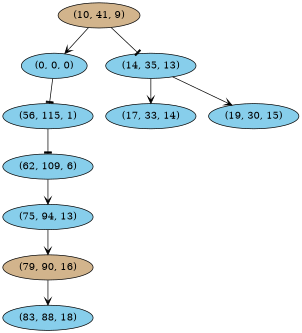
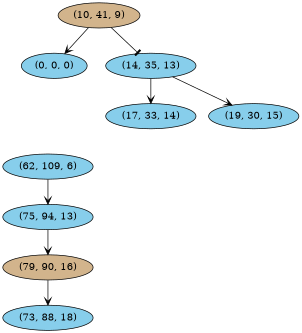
(48, 116) -> none
(48, 318) -> (48, 318)
